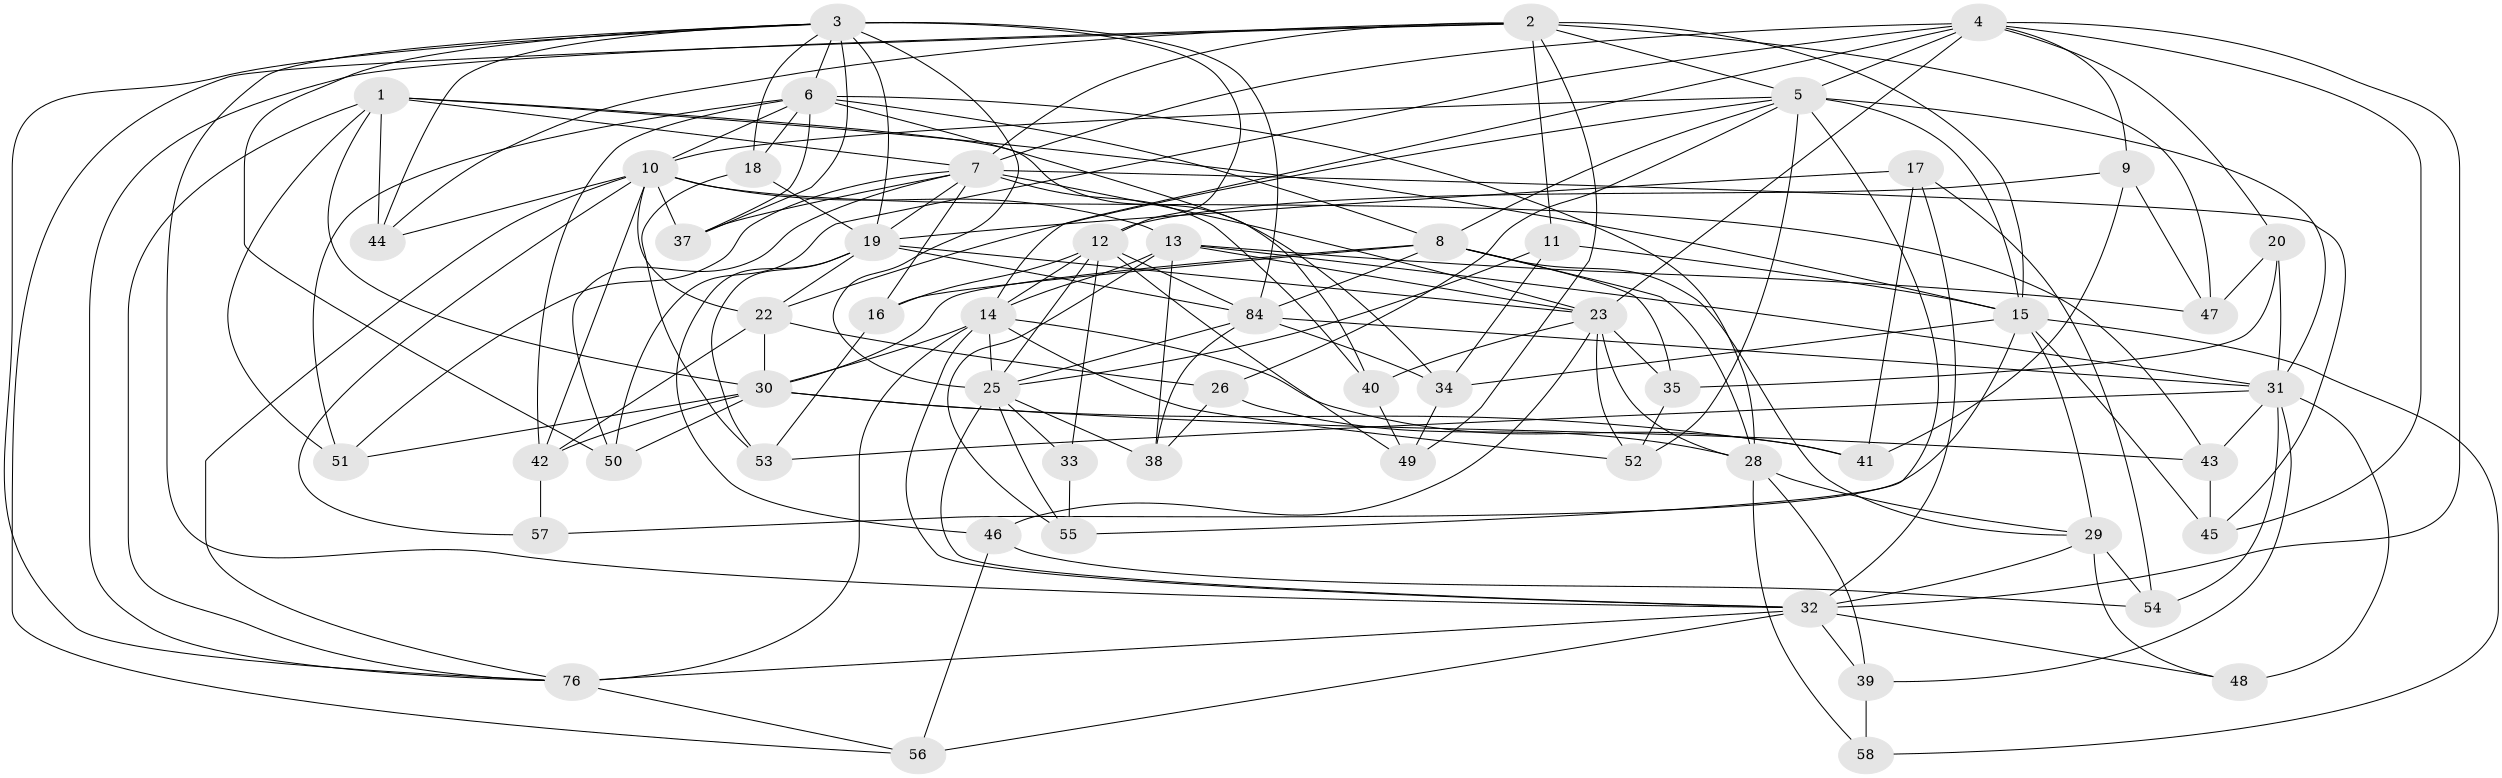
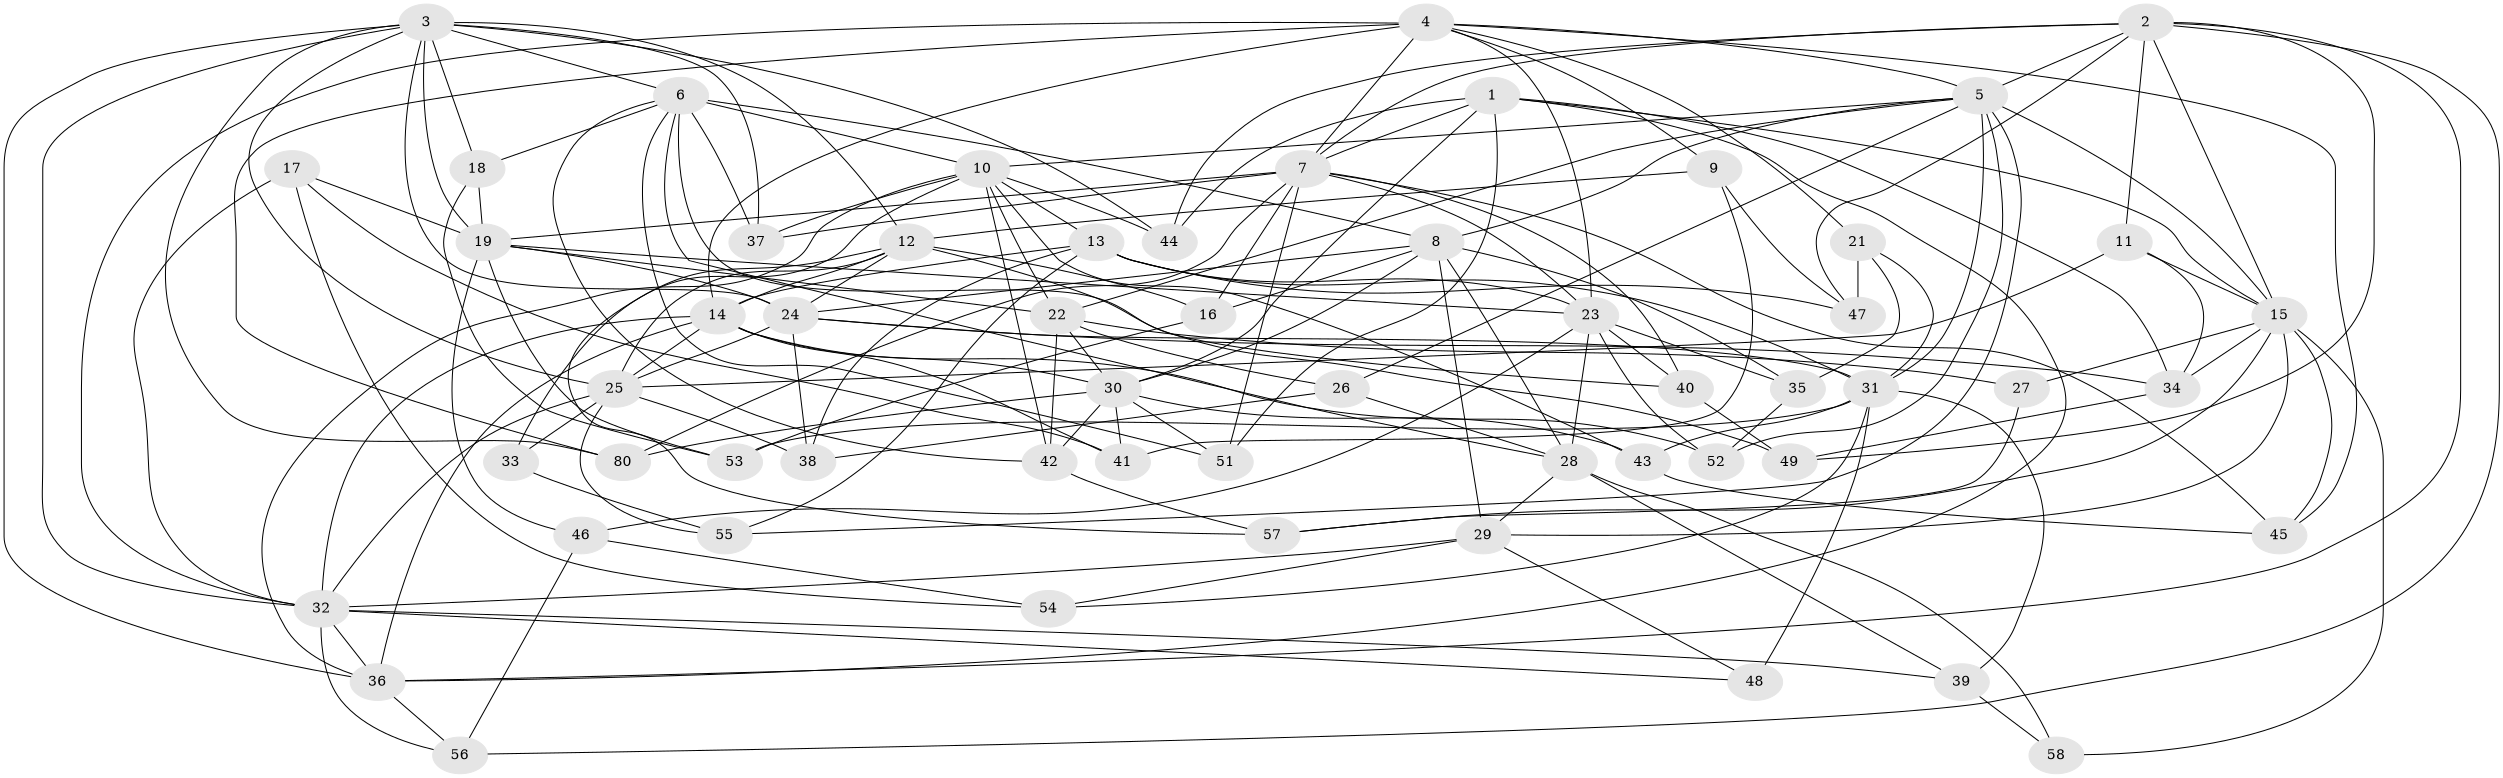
(2277, 242) -> (1858, 242)
(1255, 316) -> (791, 316)
none -> (2022, 389)
(614, 462) -> (623, 462)
(572, 682) -> (378, 682)
